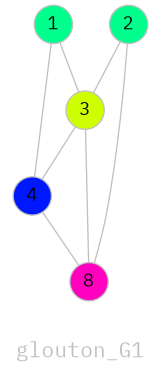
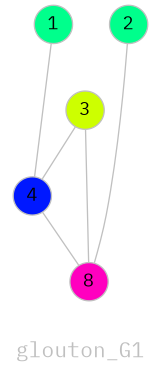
(69, 67) -> none
(107, 67) -> none
